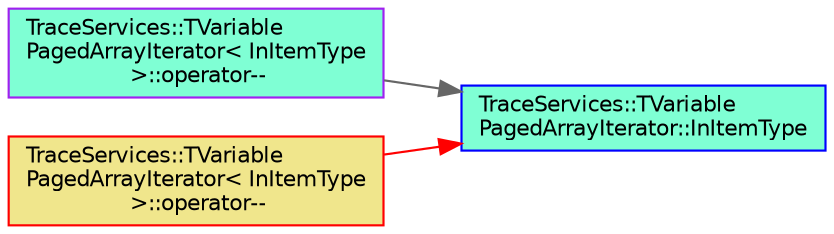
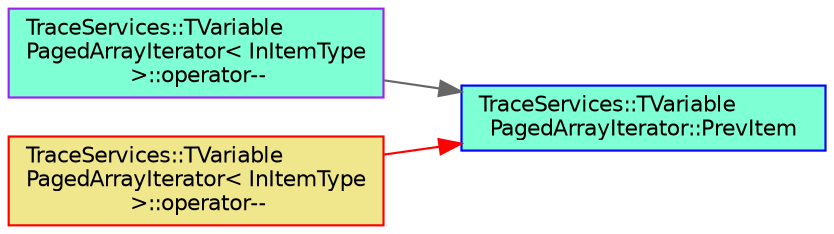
(644, 118) -> (644, 118)
